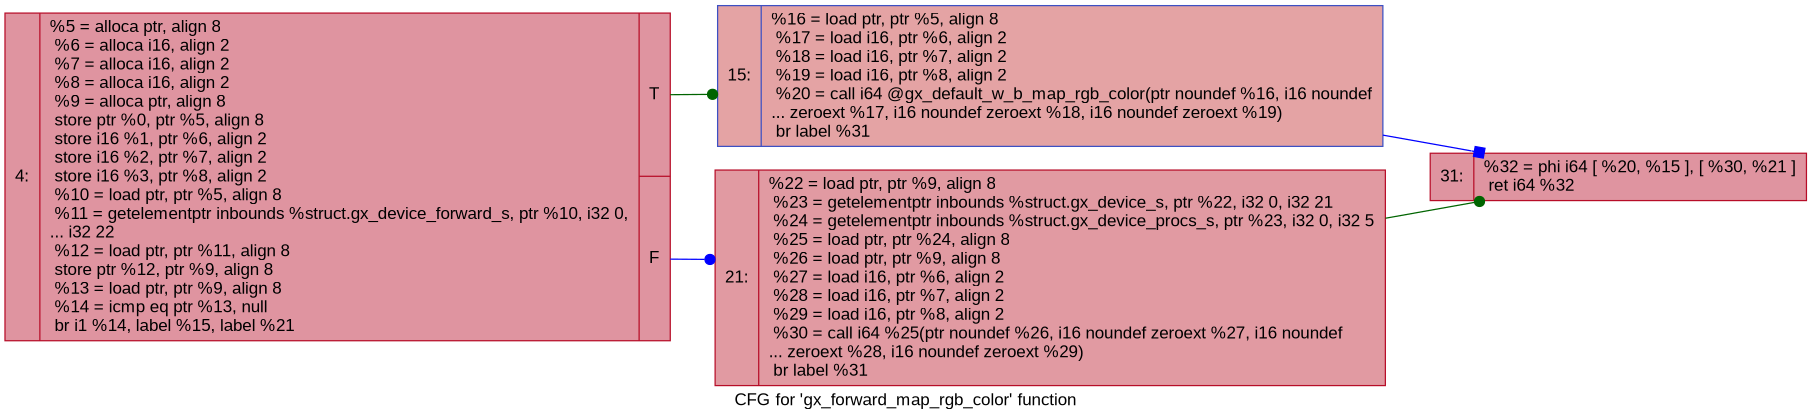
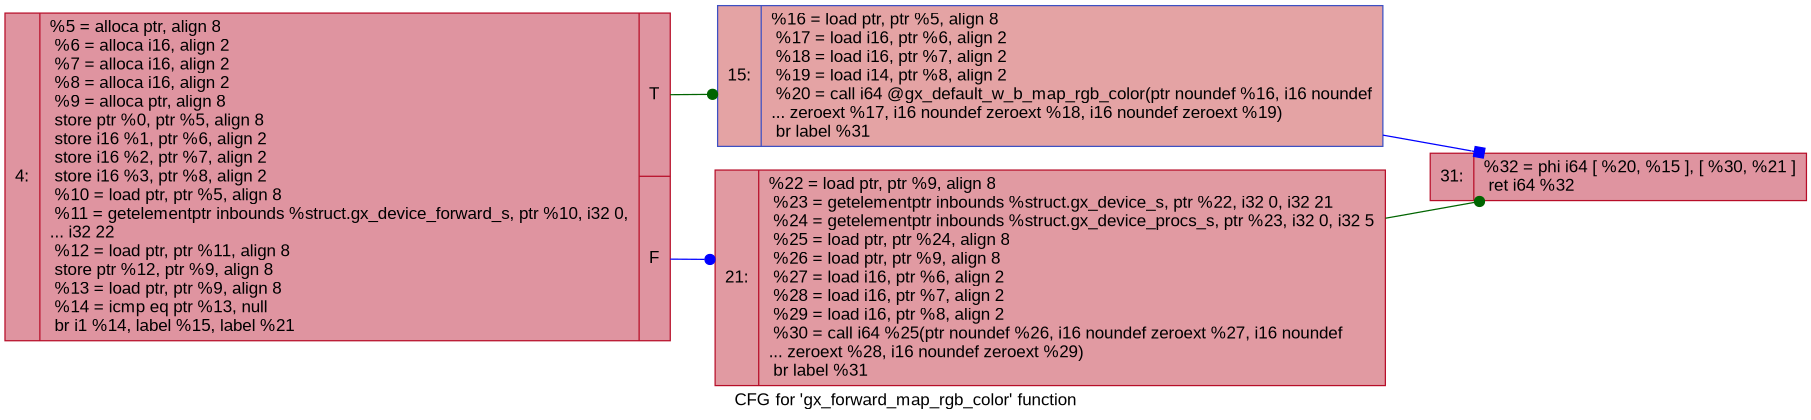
(890, 75) -> (890, 75)
